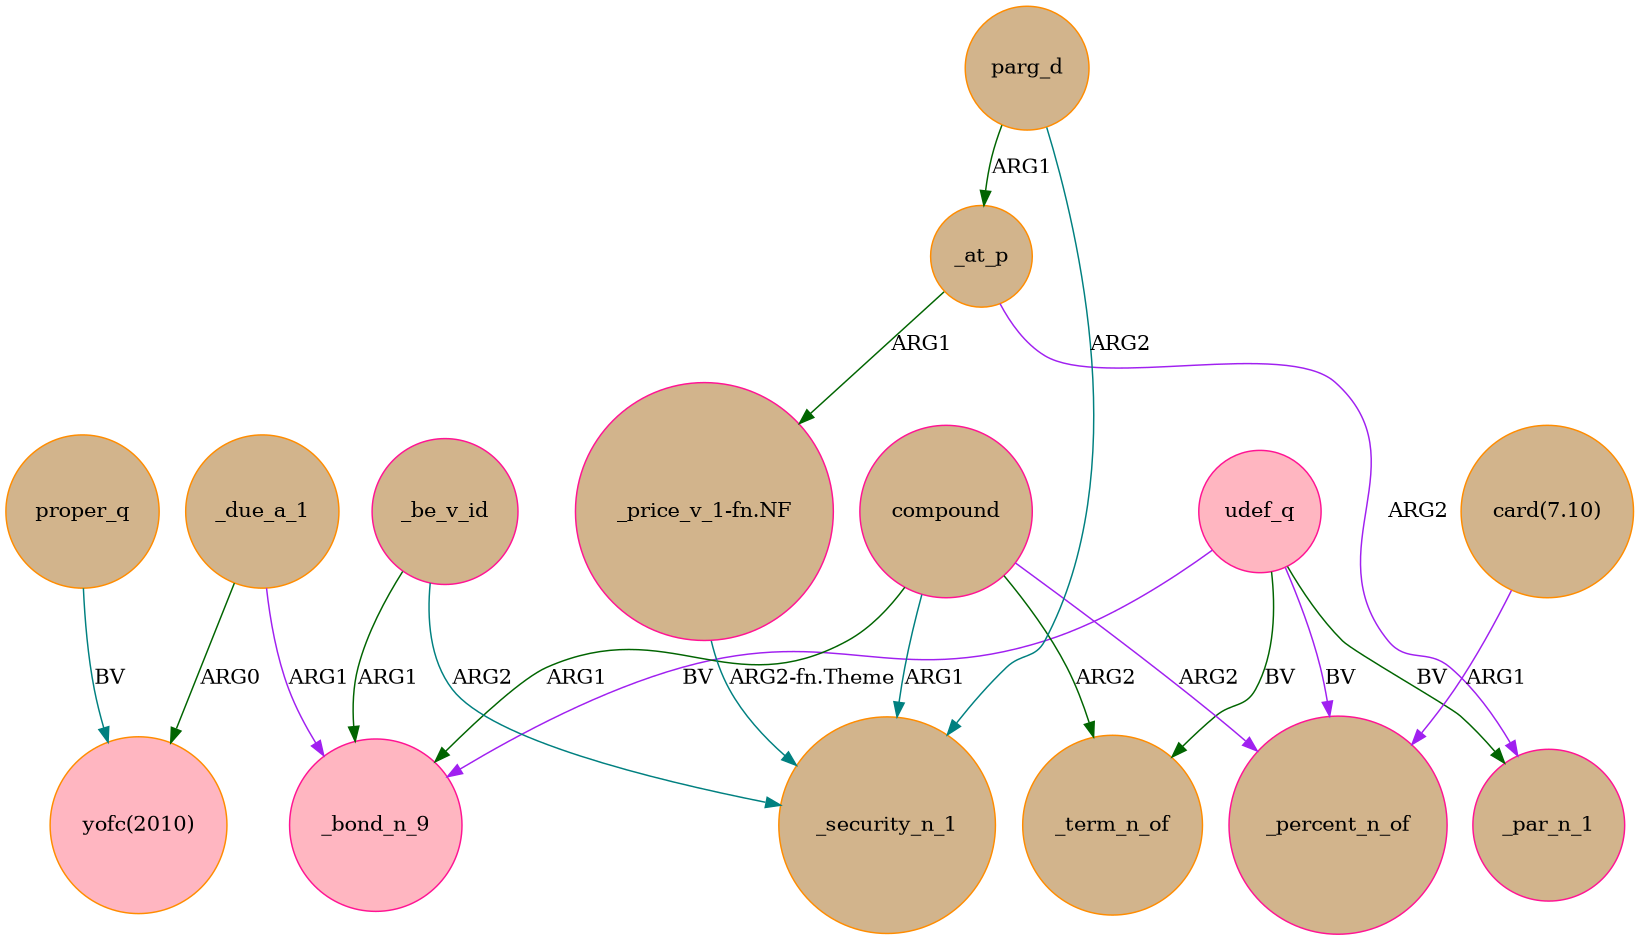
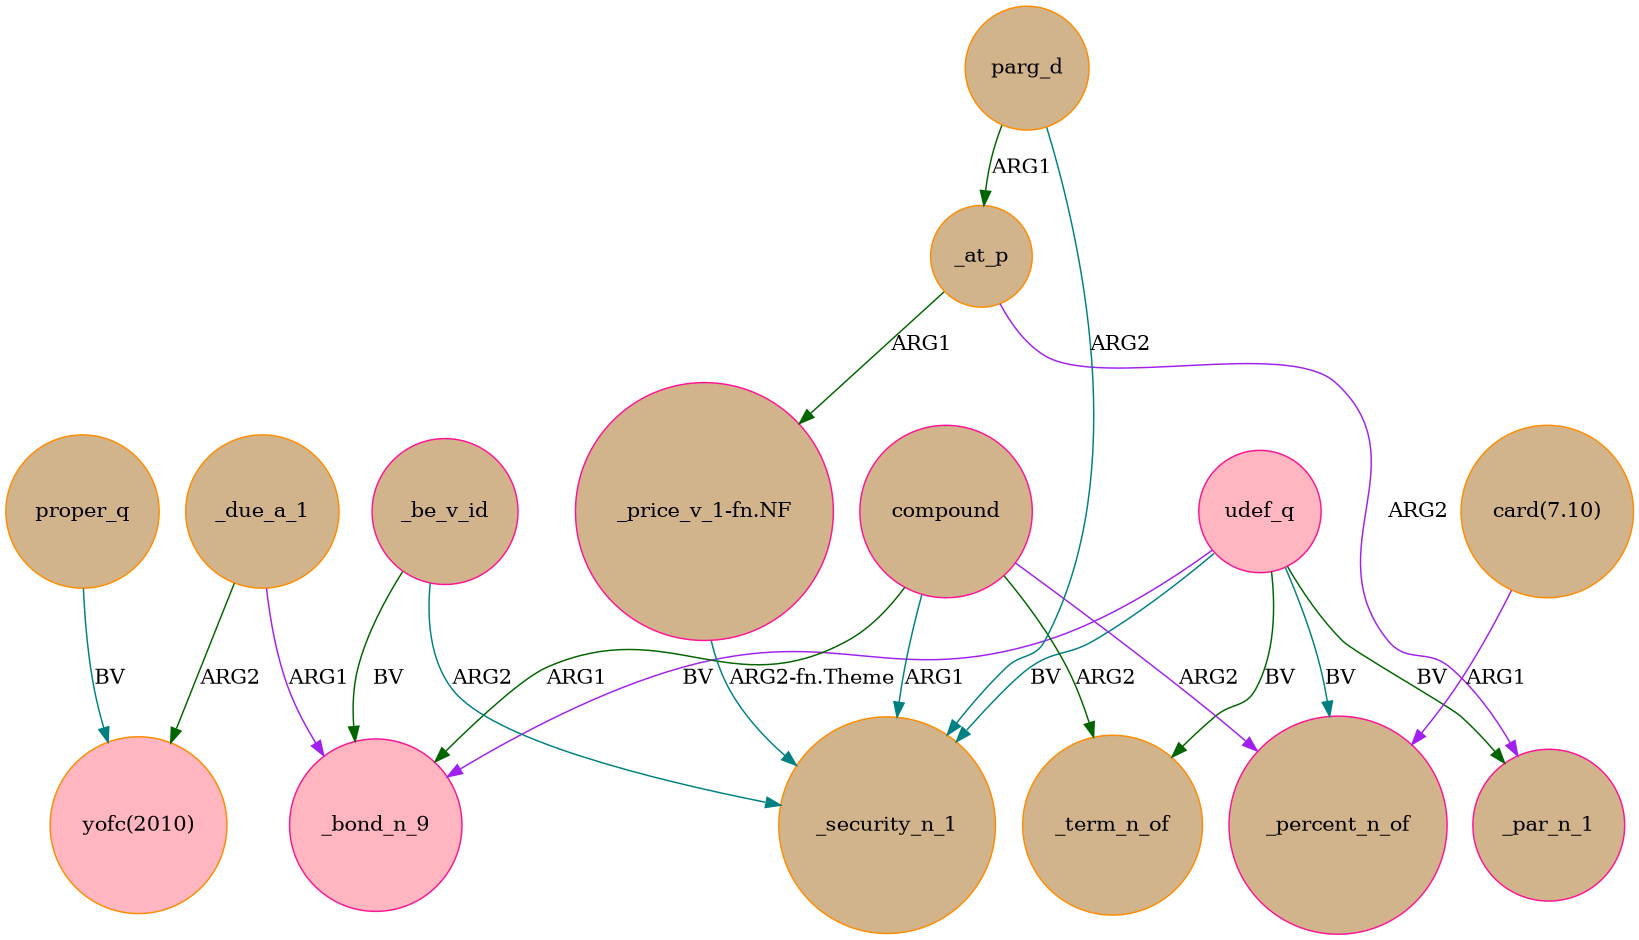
(1310, 633) -> (1310, 633)
none -> (1089, 643)
(231, 678) -> (231, 678)
(388, 678) -> (388, 678)
